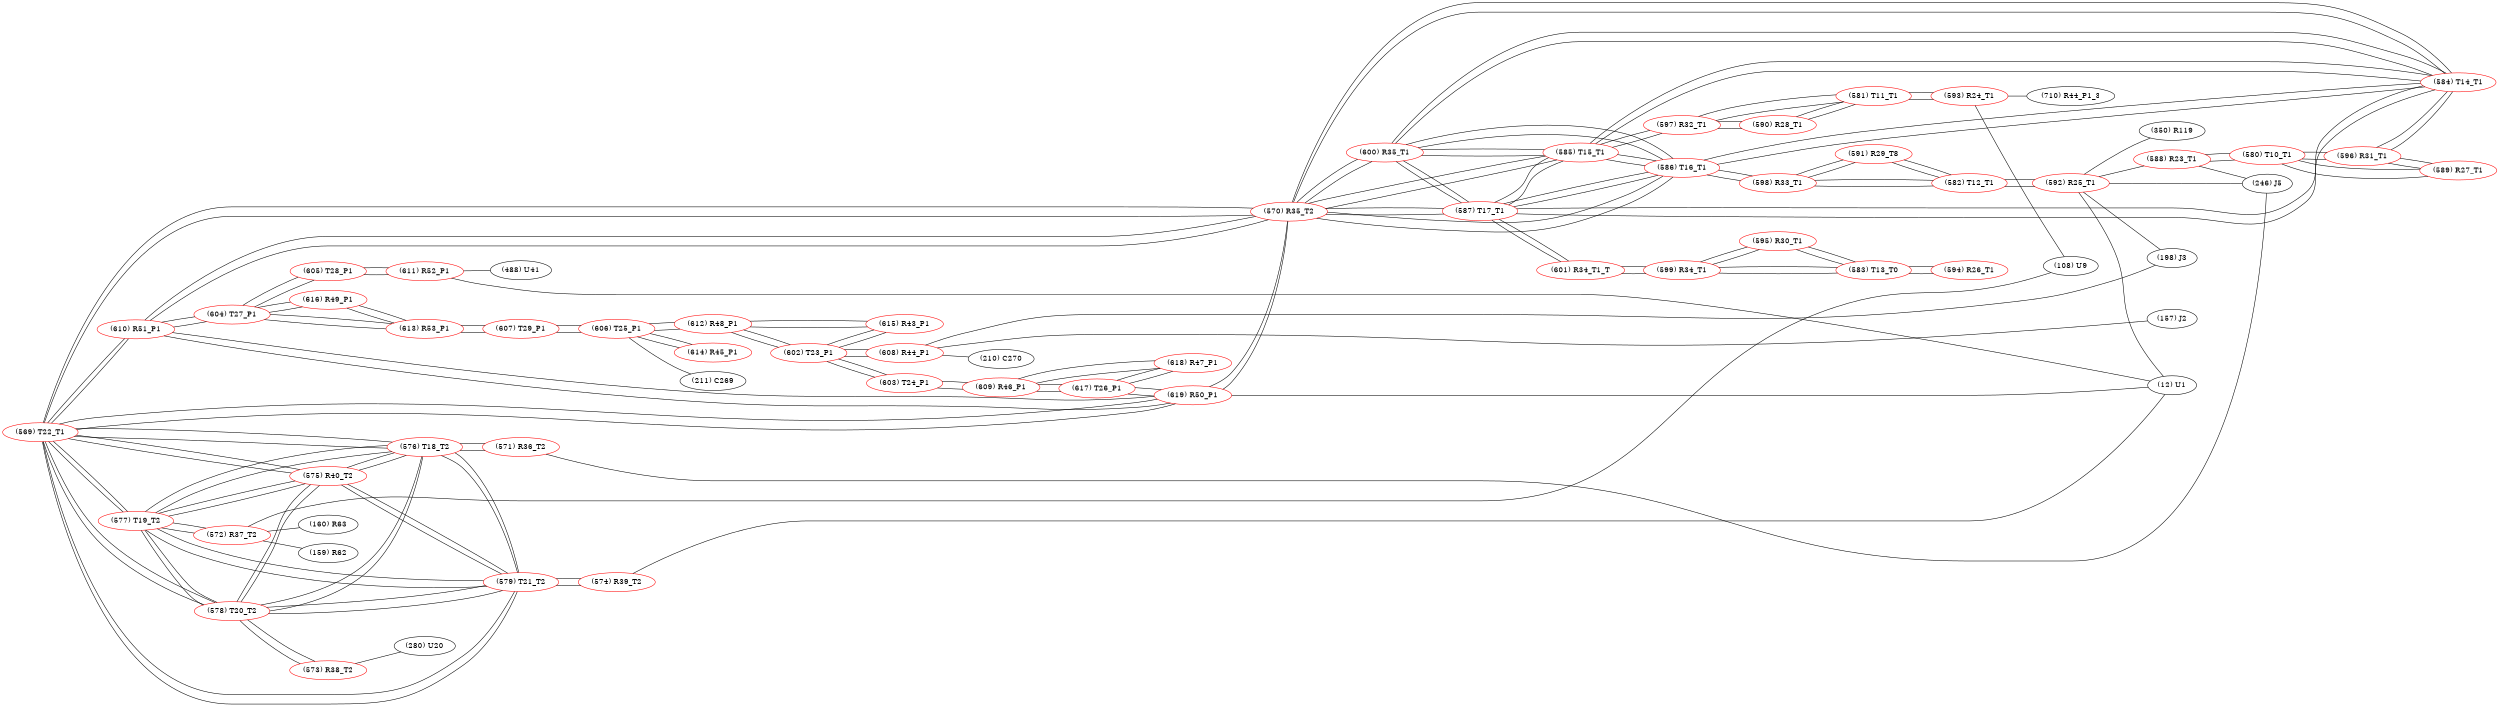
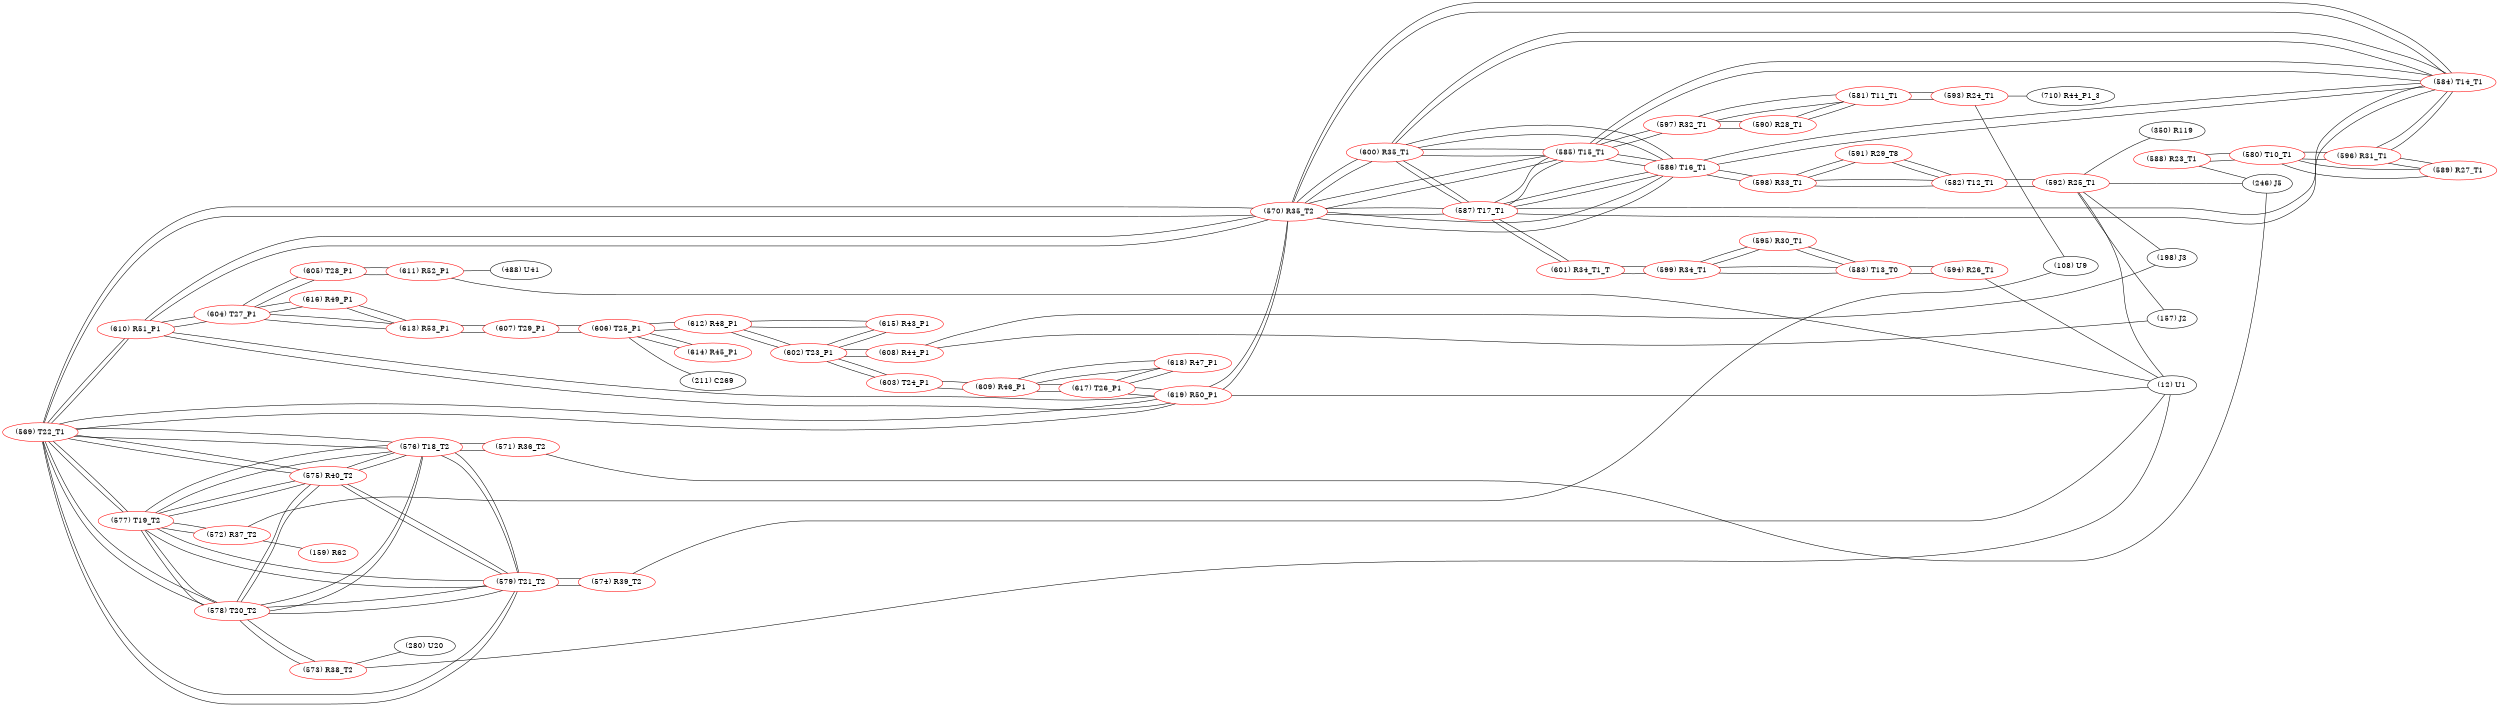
(2122, 171) -> (2119, 252)
none -> (2076, 331)
(1001, 359) -> none
(328, 525) -> none
(328, 553) -> (328, 553)
none -> (1306, 565)
